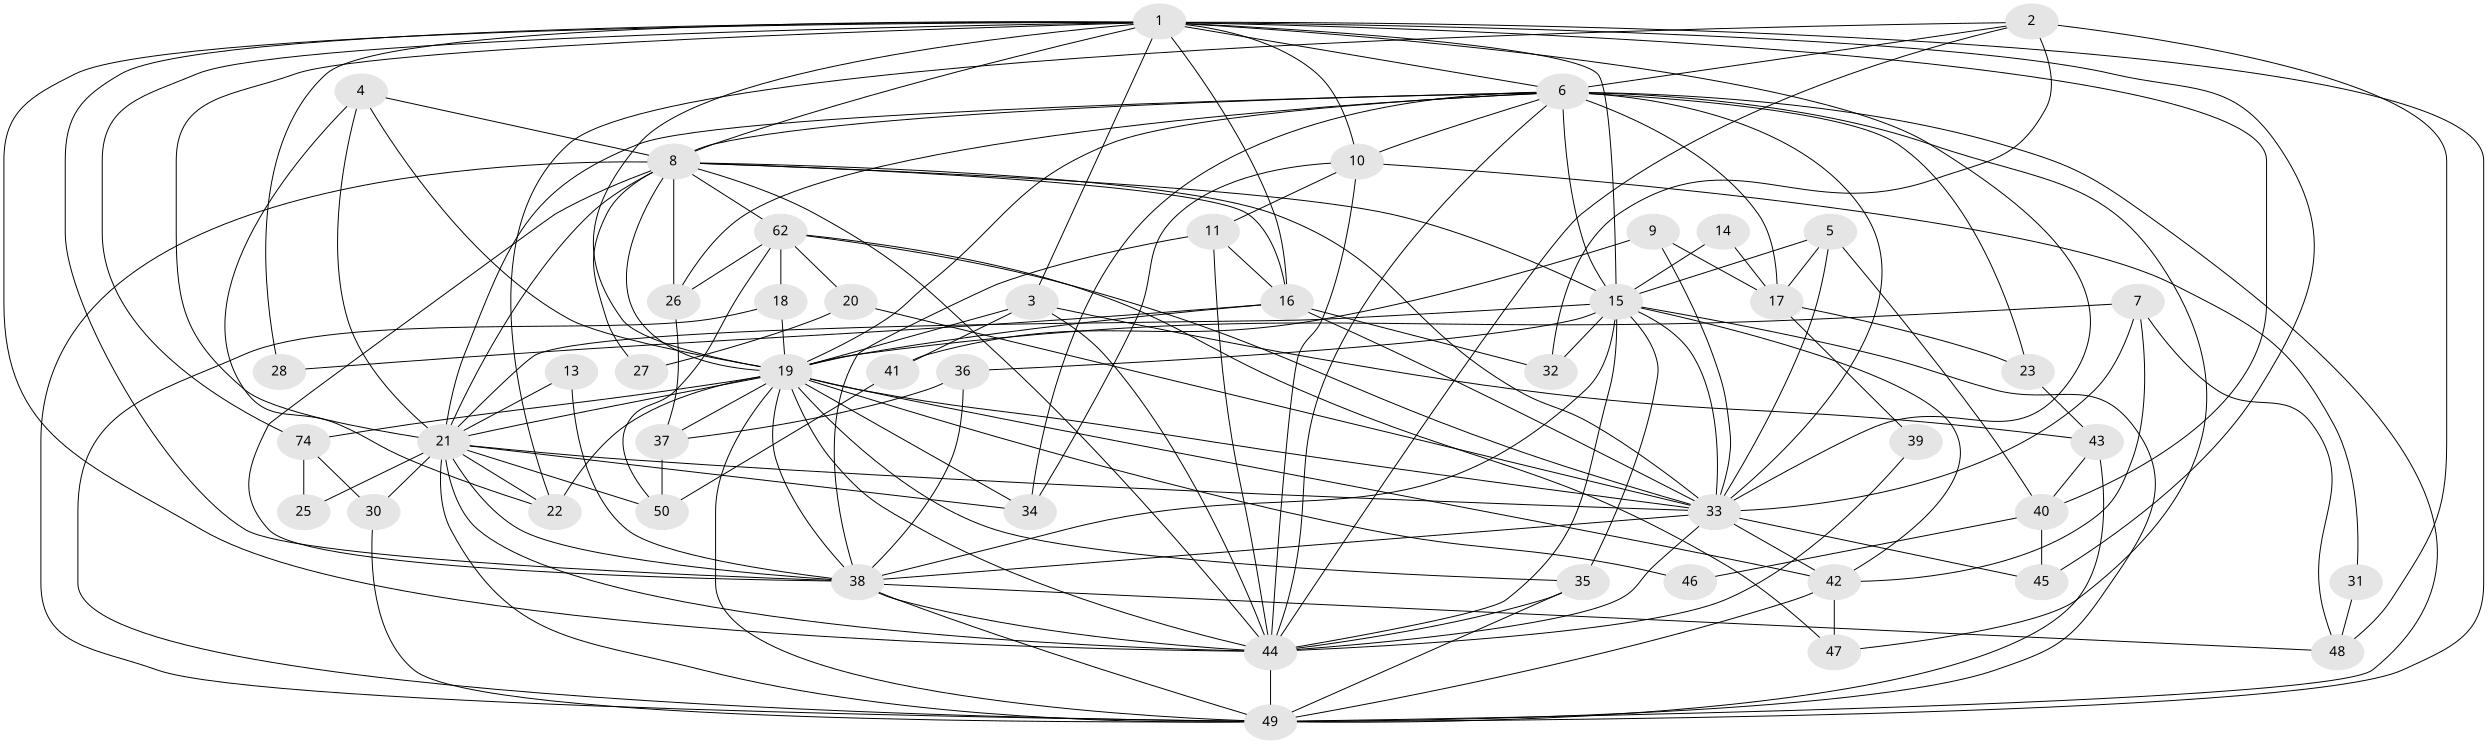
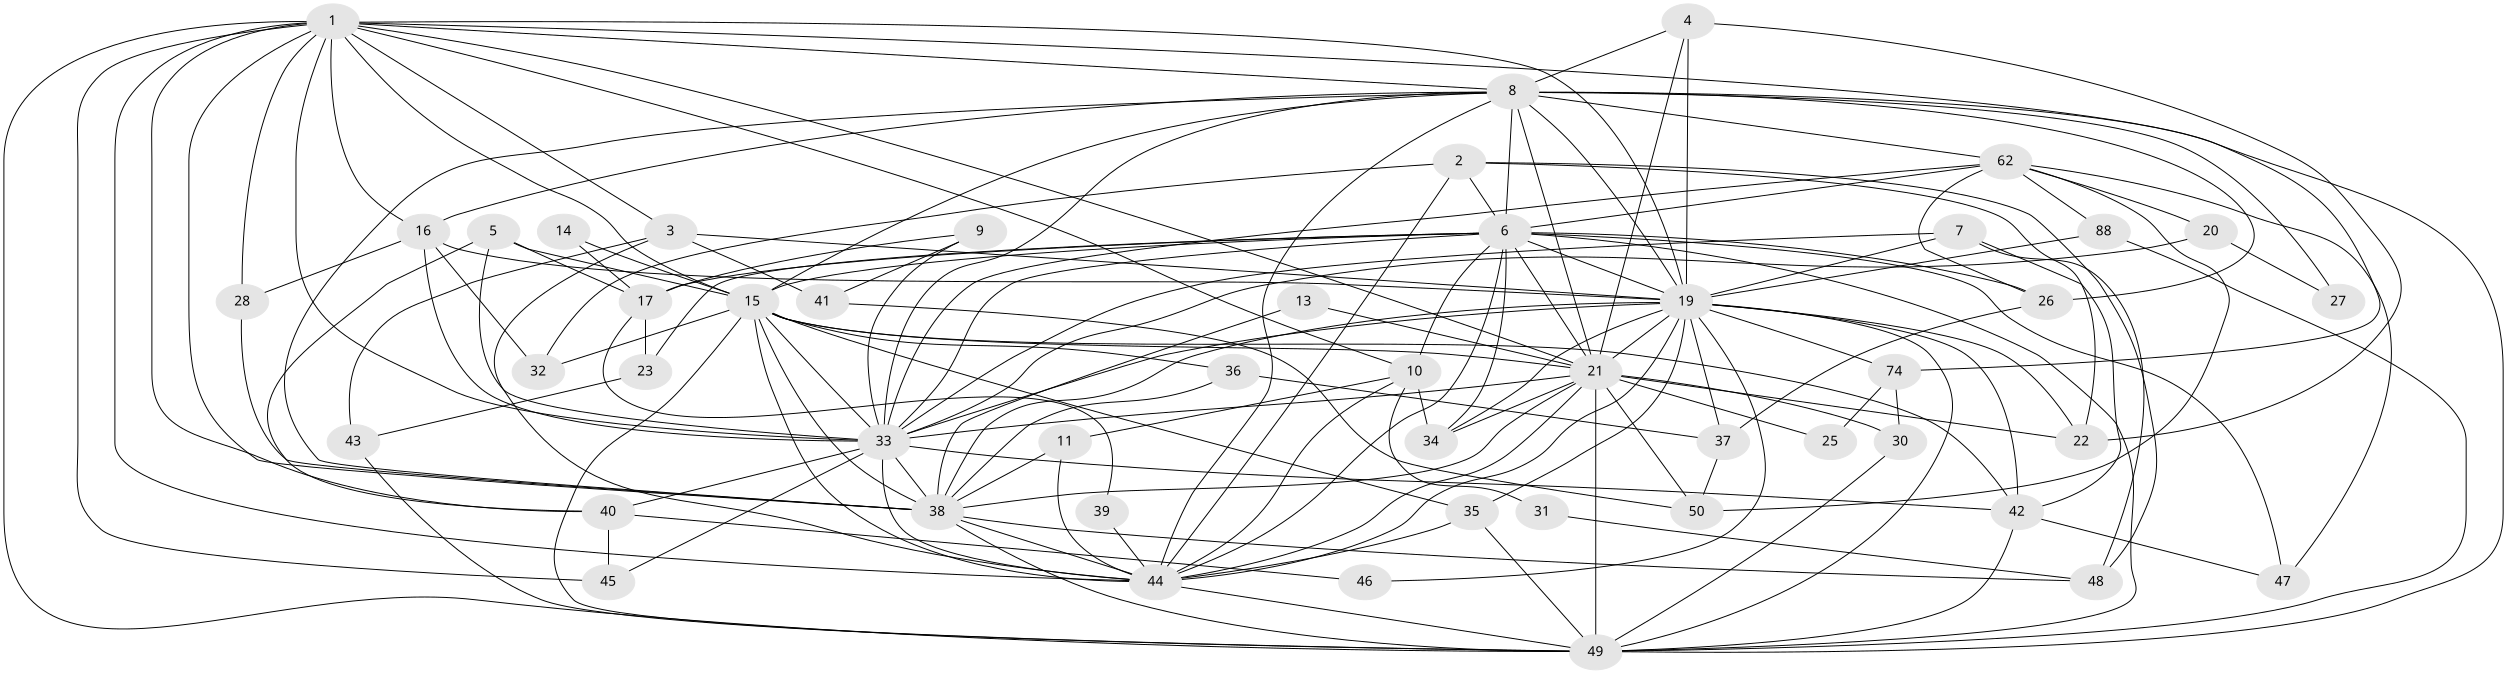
(1361, 56) -> (1755, 197)
(1250, 267) -> none
(781, 302) -> (2104, 232)
(2069, 477) -> (746, 477)
none -> (523, 483)
